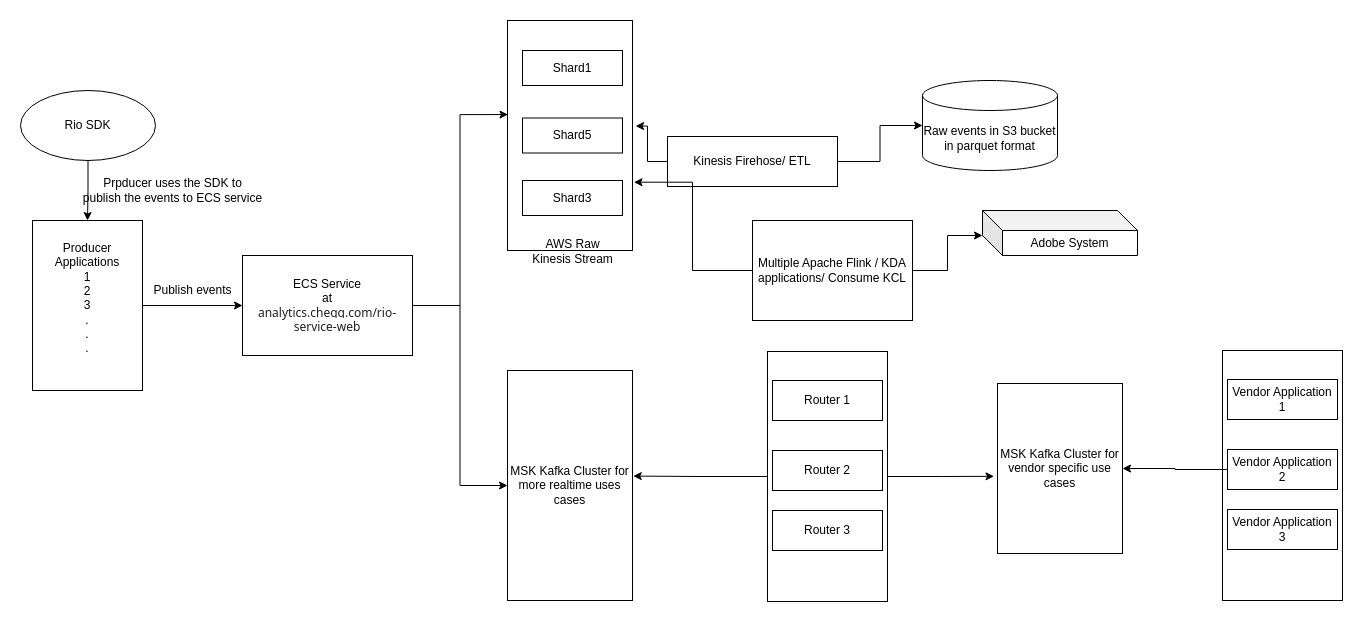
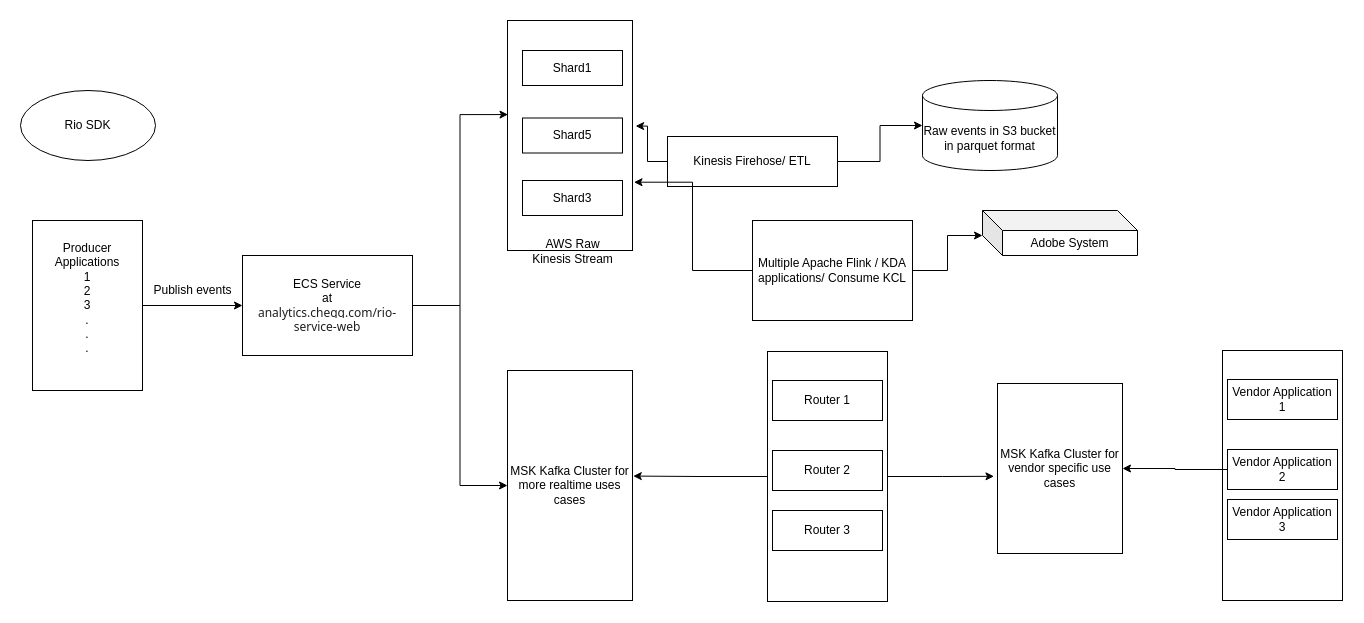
(88, 187) -> none
(173, 191) -> none
(1283, 530) -> (1283, 520)
